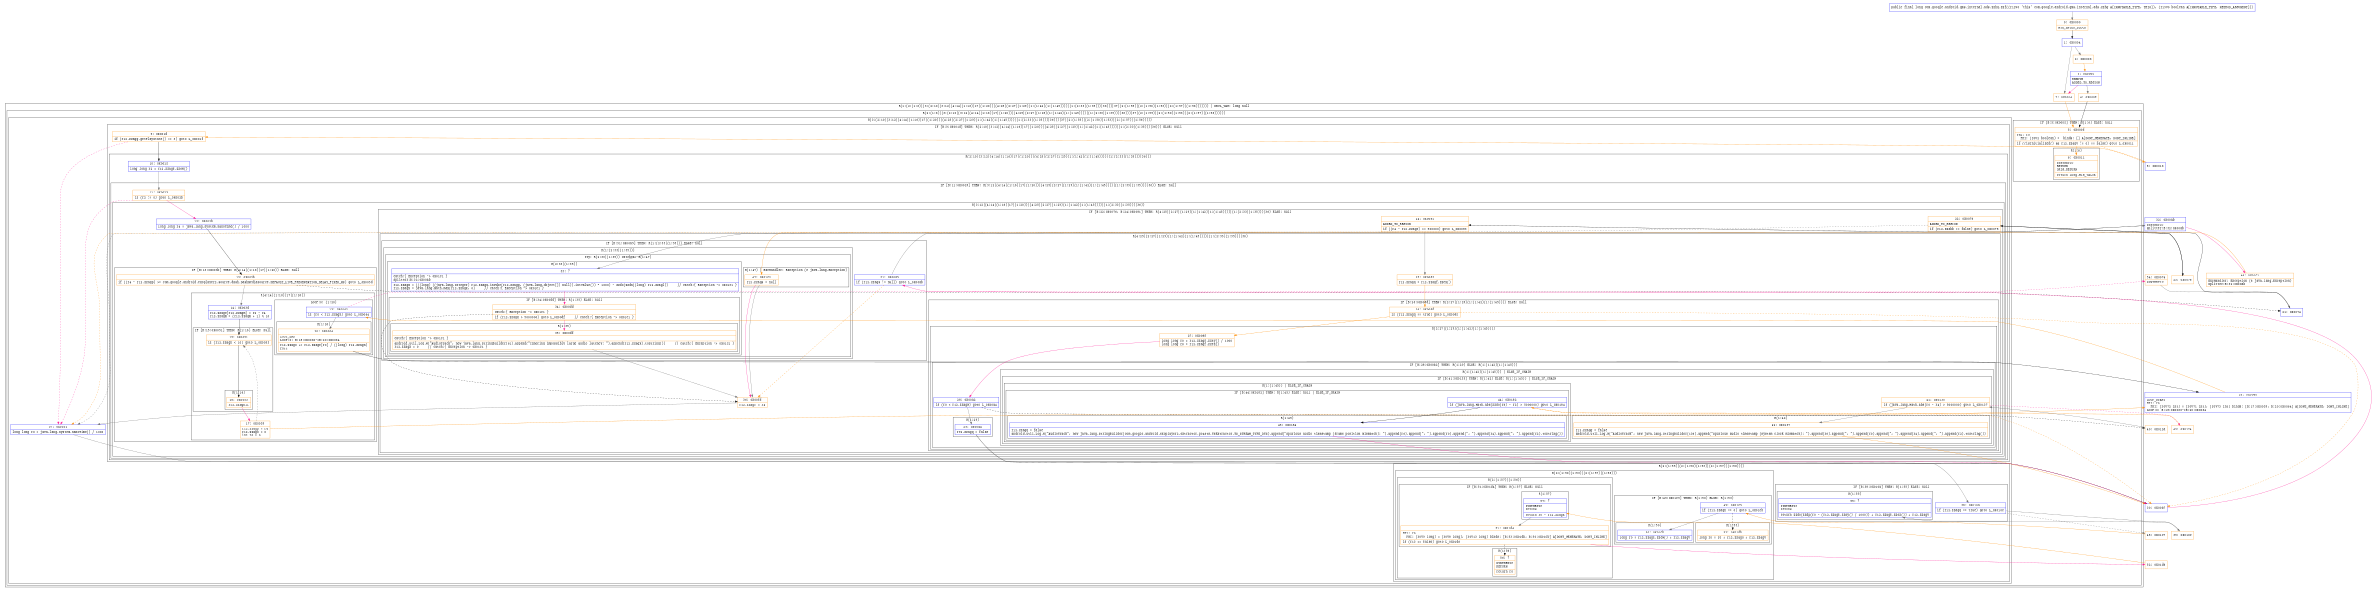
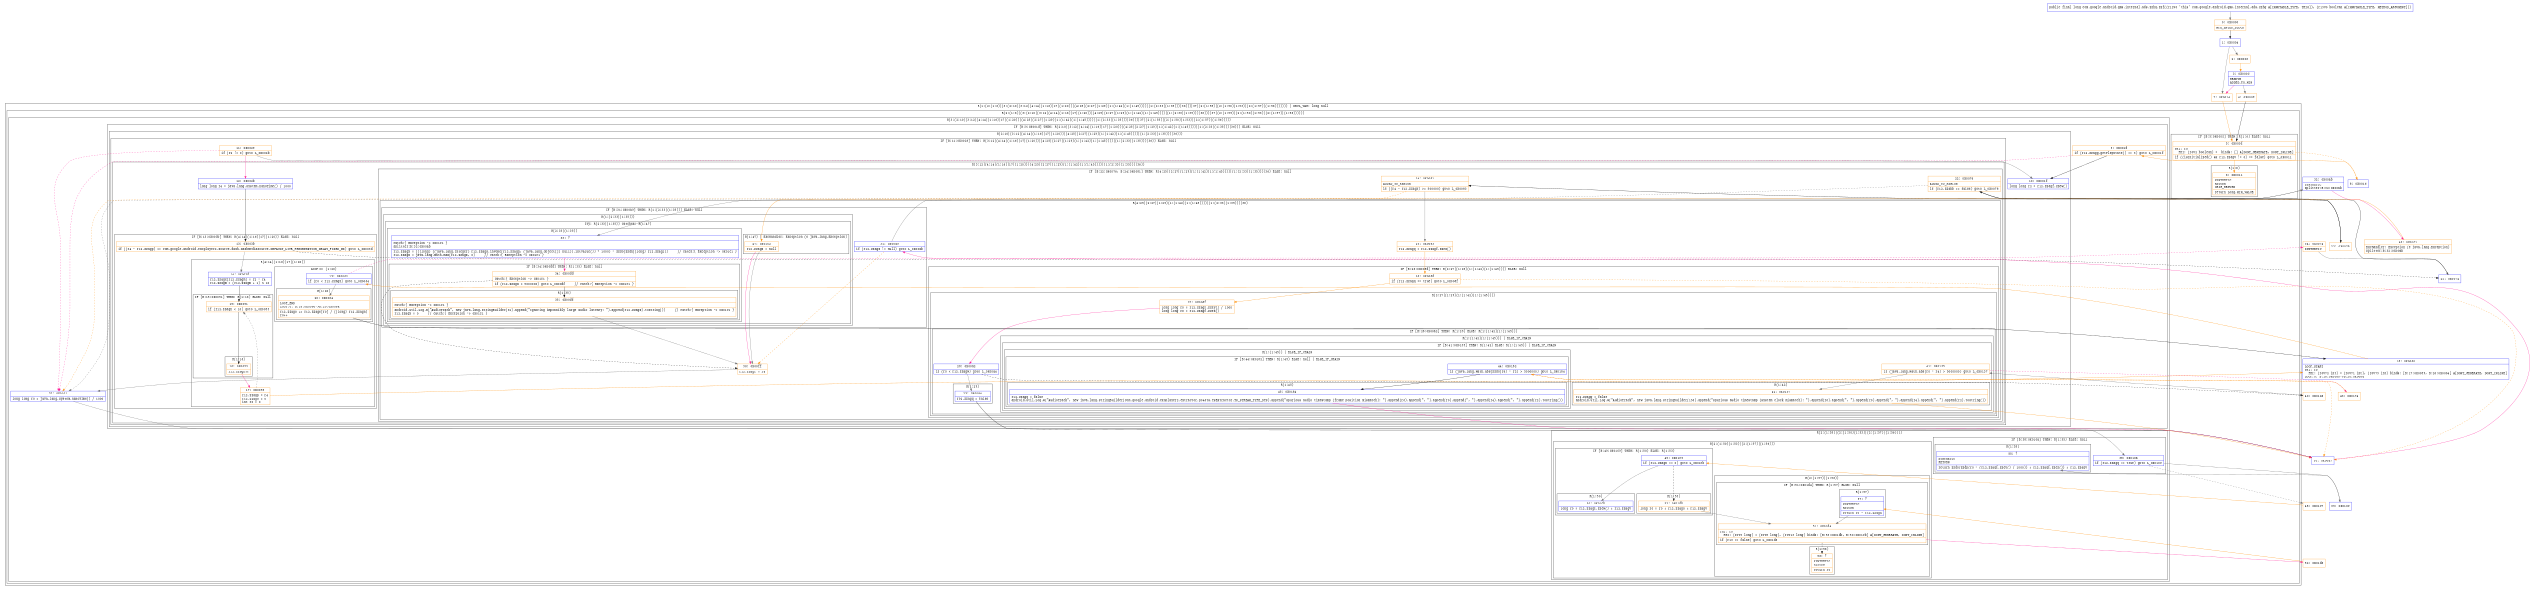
(2086, 82) -> (2241, 82)
(159, 180) -> (1146, 161)
(564, 325) -> (564, 292)
none -> (1735, 517)
(2182, 535) -> (2340, 506)
